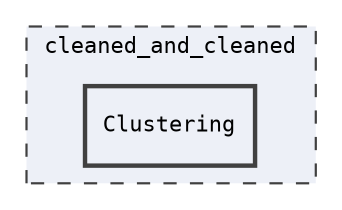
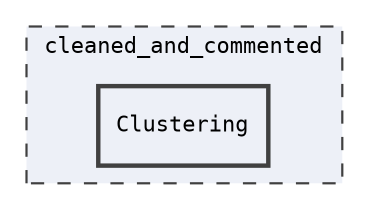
(171, 47) -> (184, 47)
